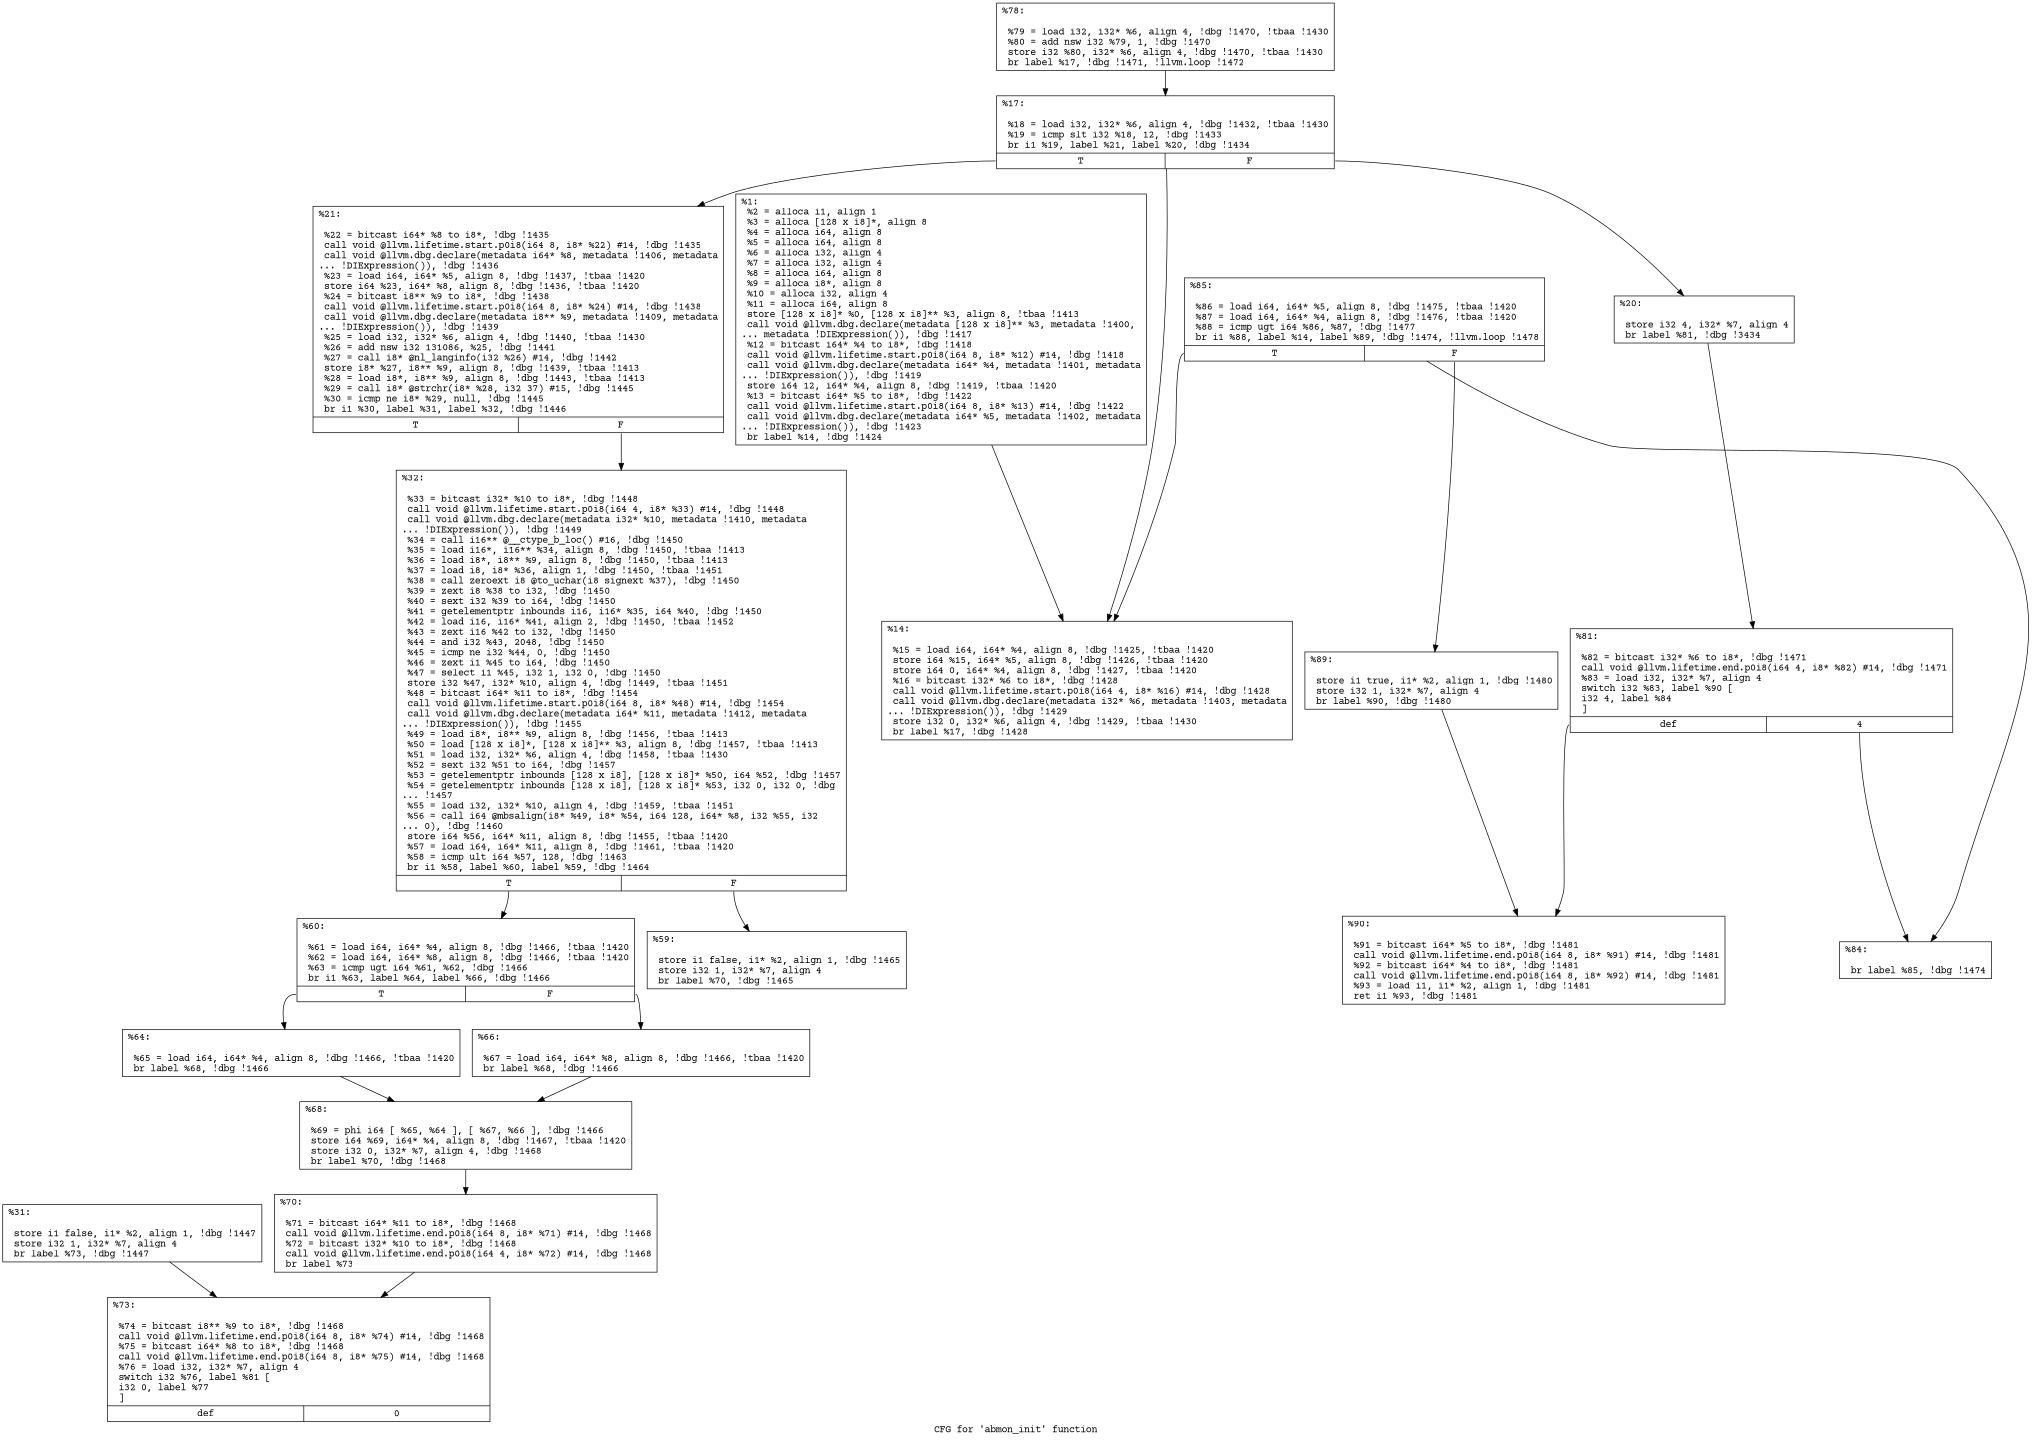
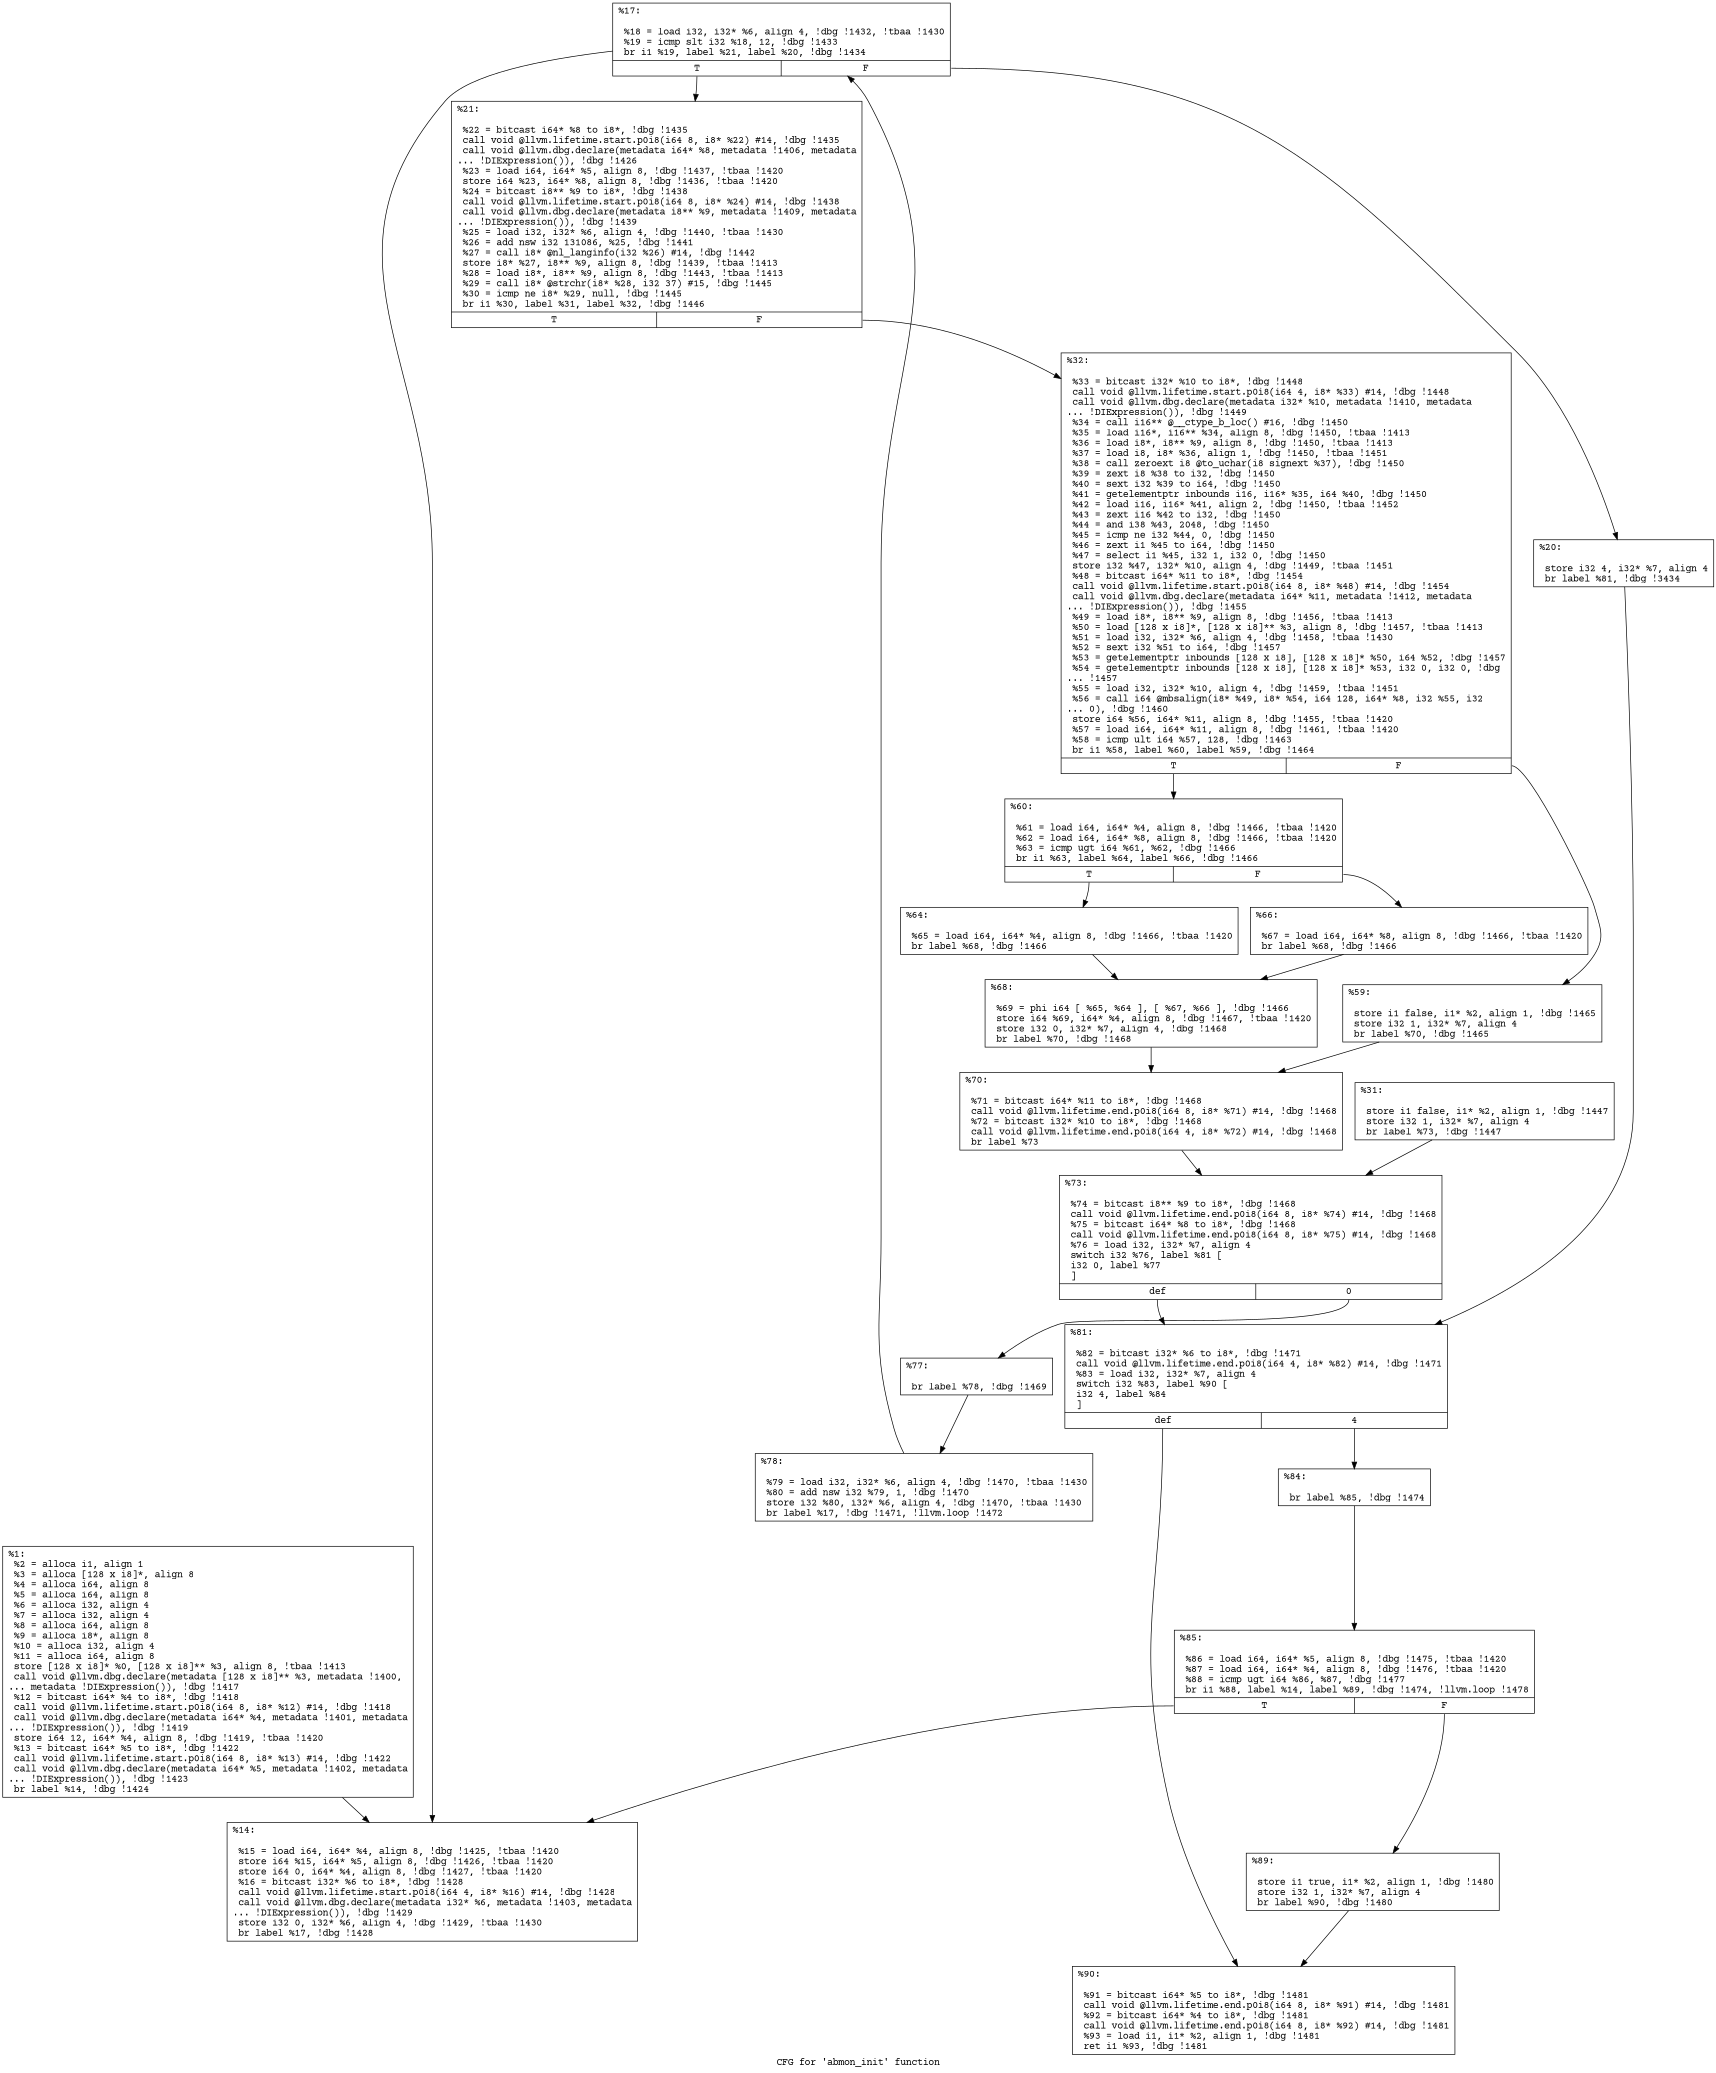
(409, 266) -> (547, 161)
(1934, 461) -> (1354, 1564)
(503, 642) -> (1168, 525)
none -> (1332, 1056)
none -> (1158, 1309)
none -> (977, 1377)
